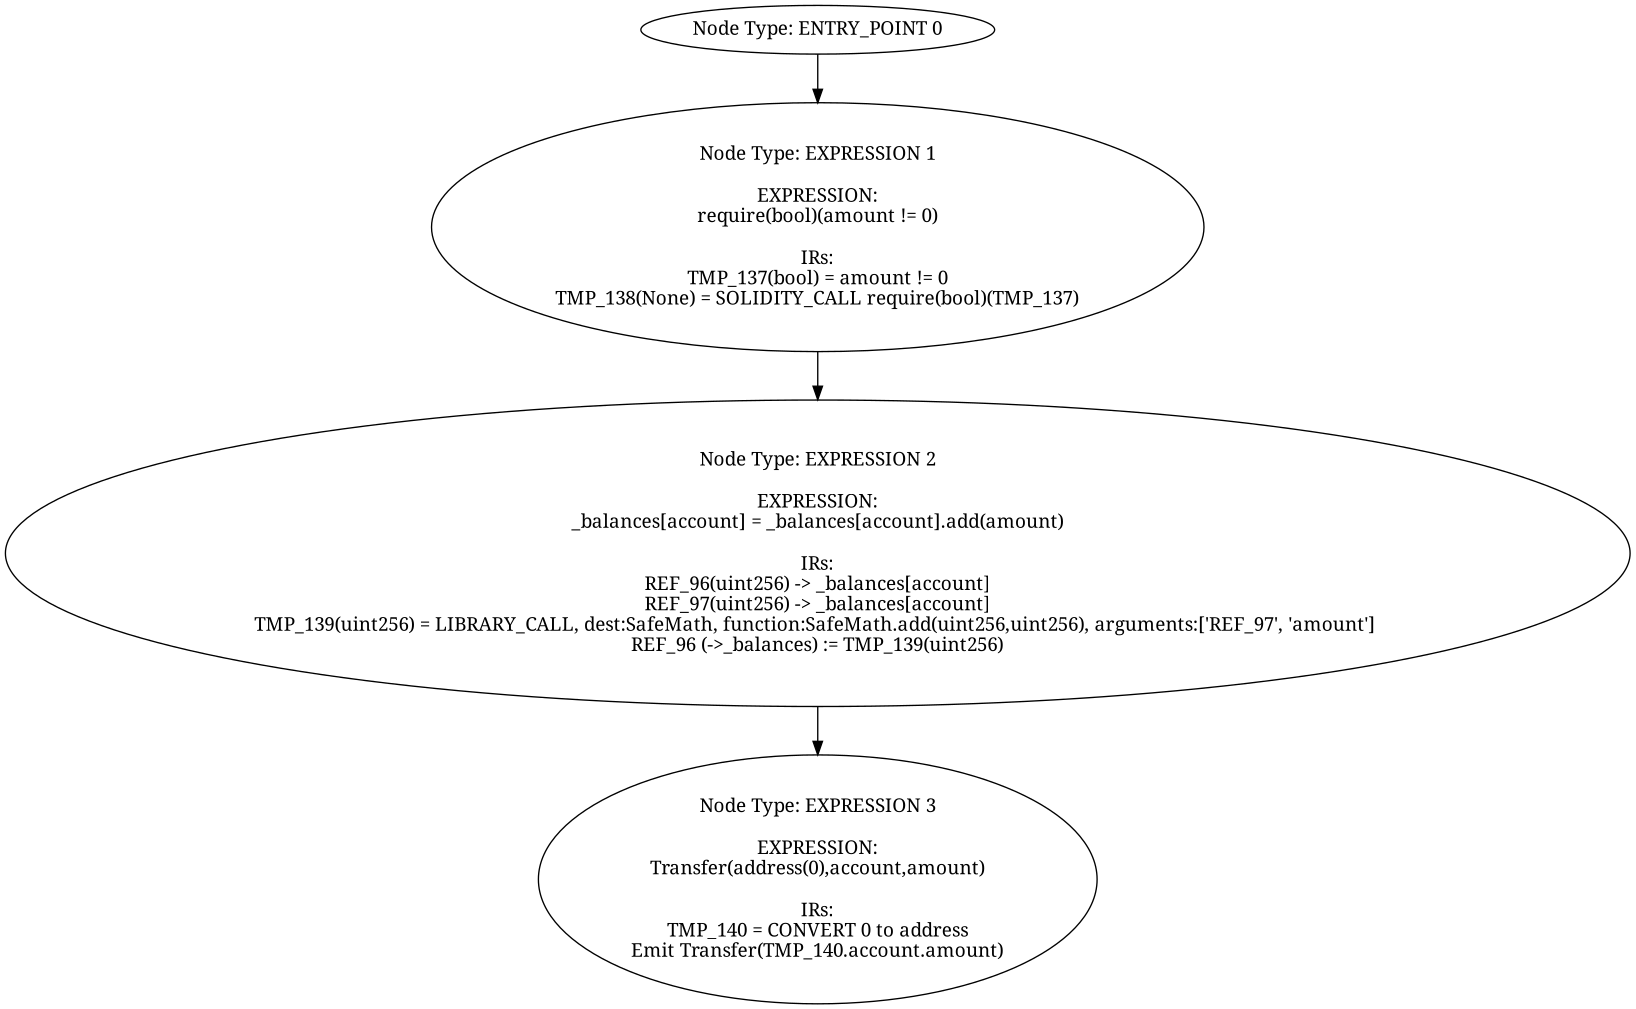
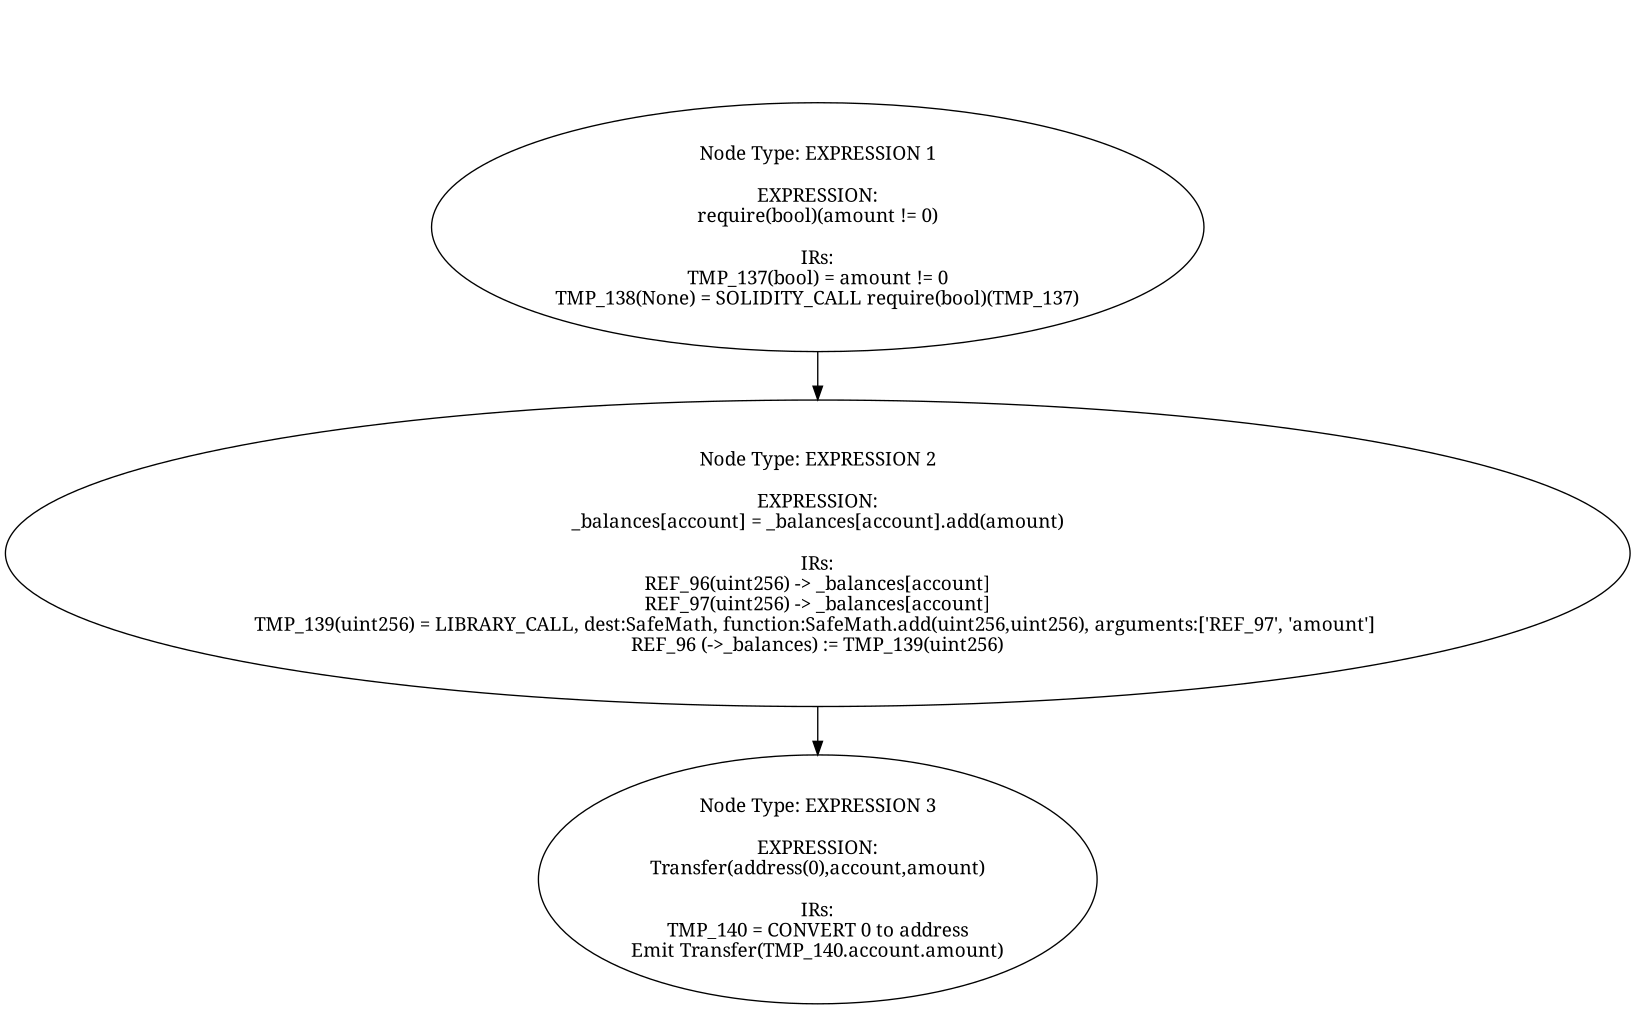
(818, 30) -> none
